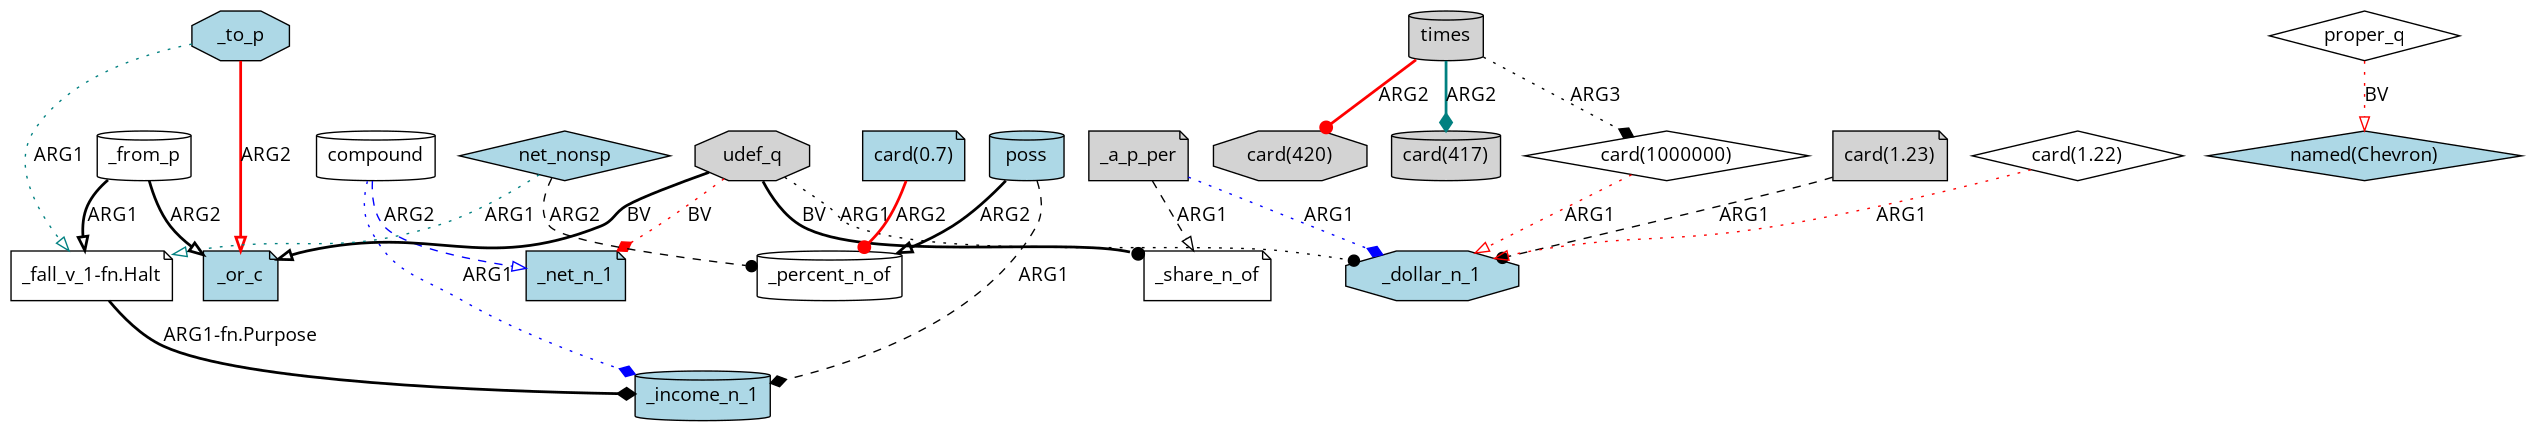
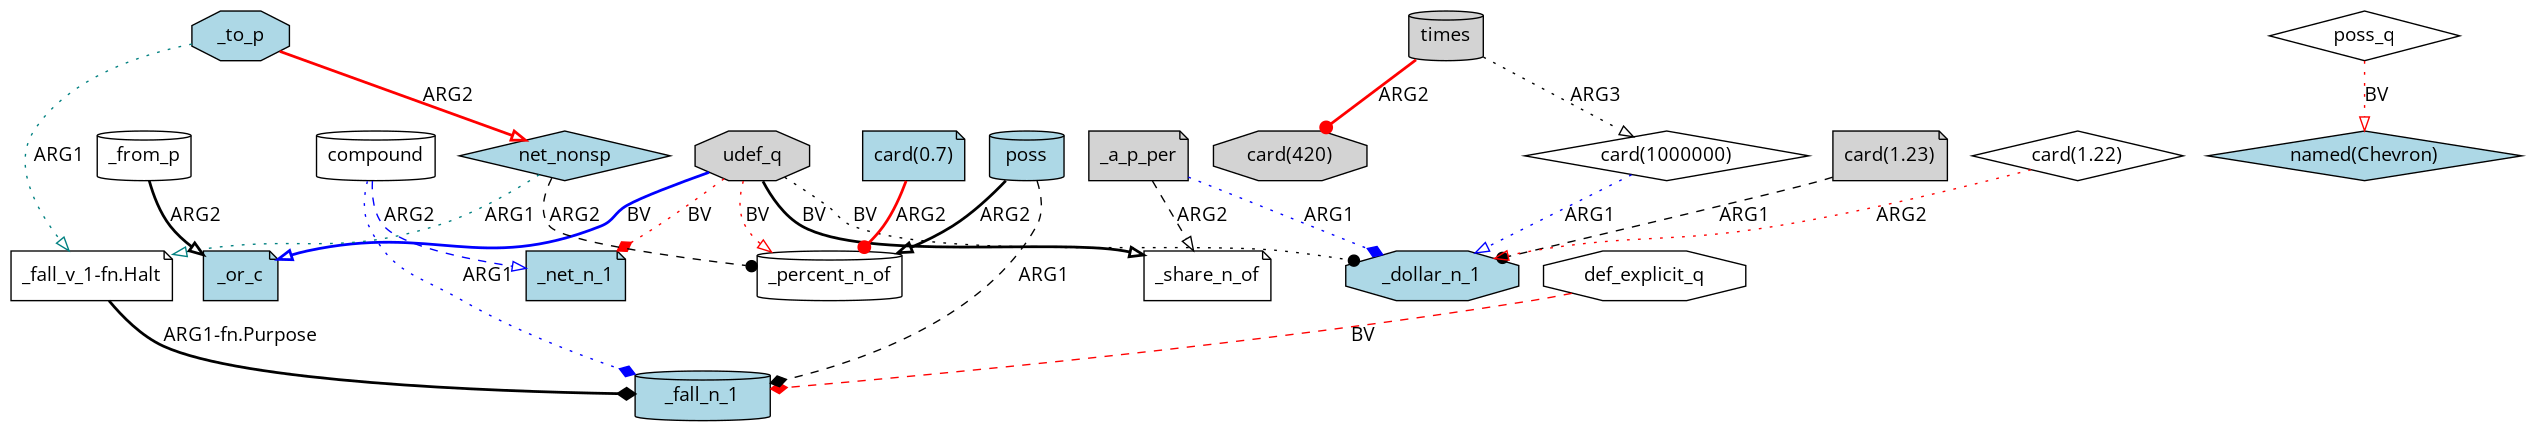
(2365, 36) -> (2365, 36)
(1551, 93) -> (1551, 93)
(241, 149) -> (396, 93)
(1446, 156) -> none
(88, 205) -> none
(1560, 211) -> (1560, 211)
none -> (741, 215)
(865, 216) -> (865, 216)
(1203, 216) -> (1203, 216)
(1902, 216) -> (1902, 216)
(886, 244) -> (886, 244)
(508, 247) -> (508, 247)
none -> (1645, 276)
(703, 396) -> (703, 396)
